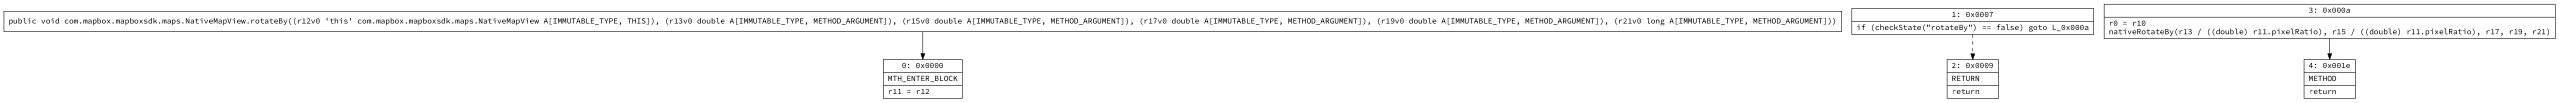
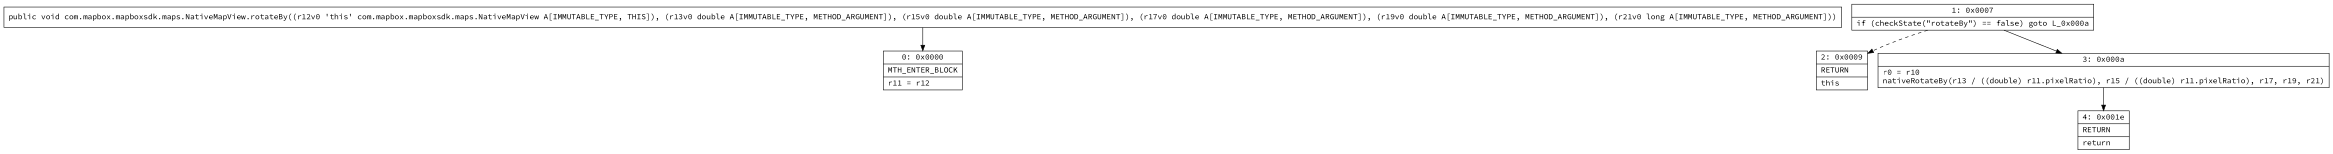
none -> (2030, 41)
(2323, 79) -> (2097, 130)
(1966, 92) -> (1830, 83)
